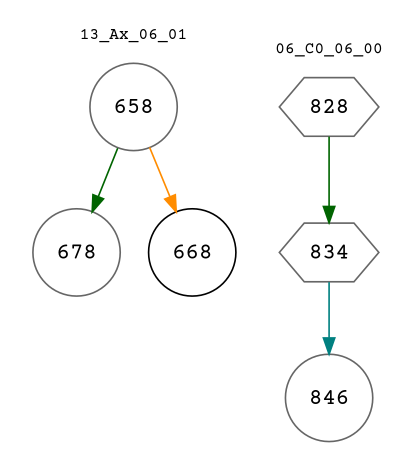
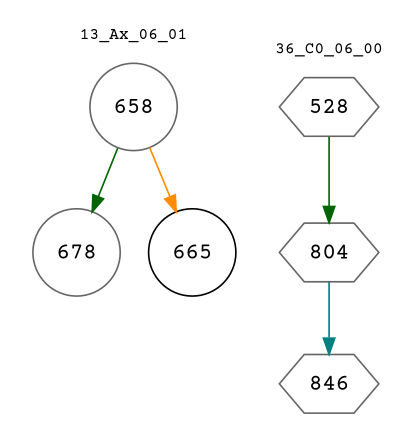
(330, 49) -> (330, 49)
(329, 107) -> (329, 107)
(192, 252) -> (192, 252)
(329, 252) -> (329, 252)
(329, 398) -> (329, 384)
